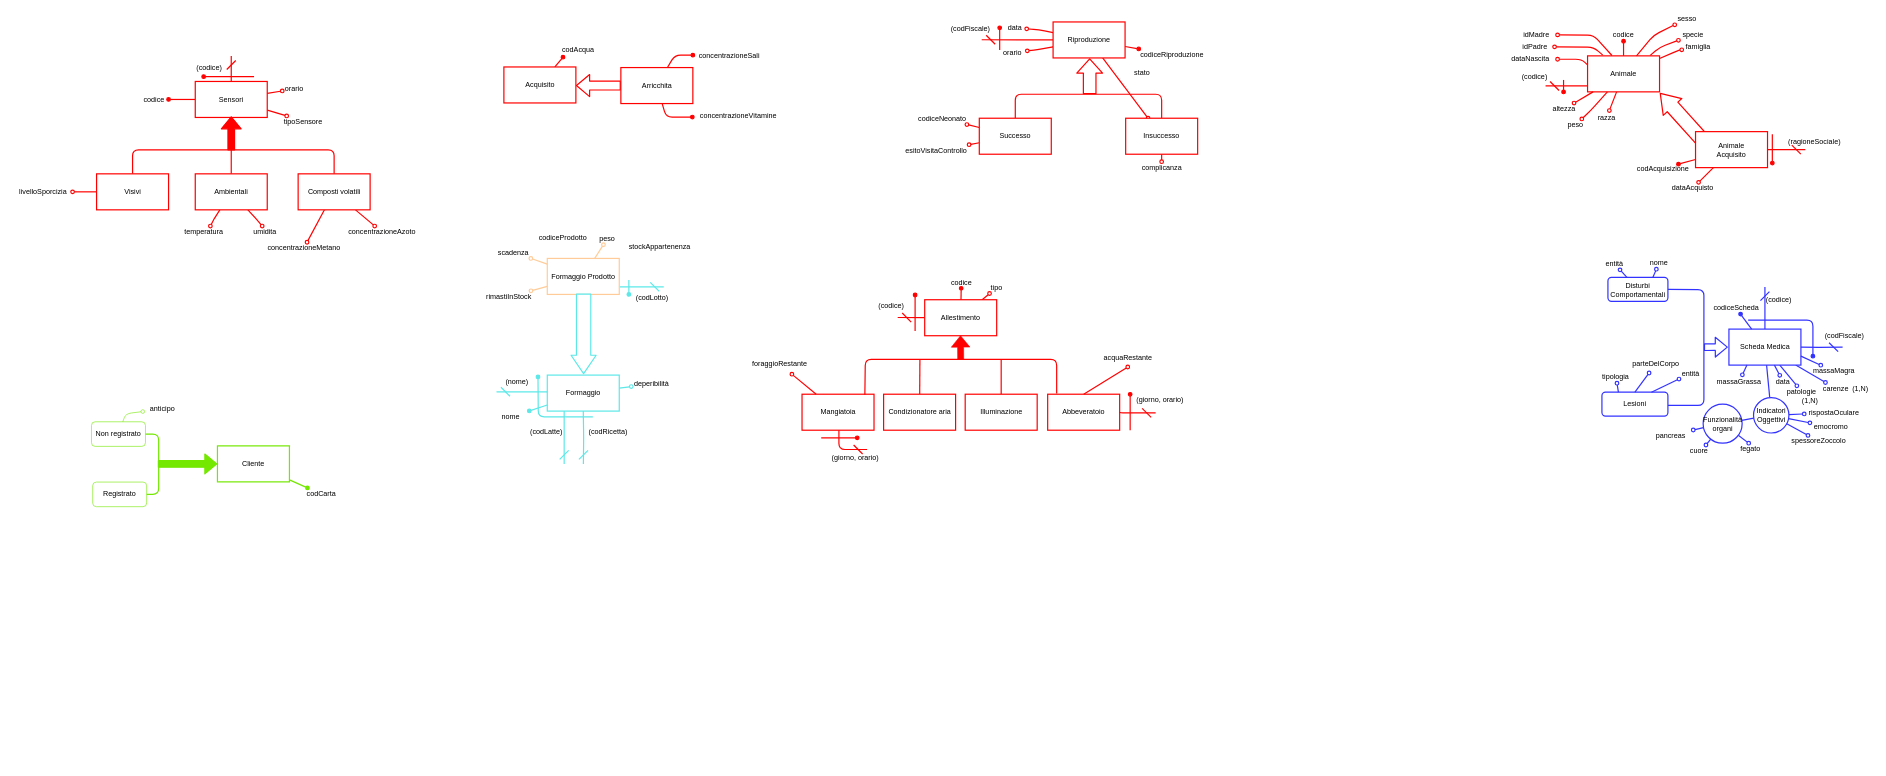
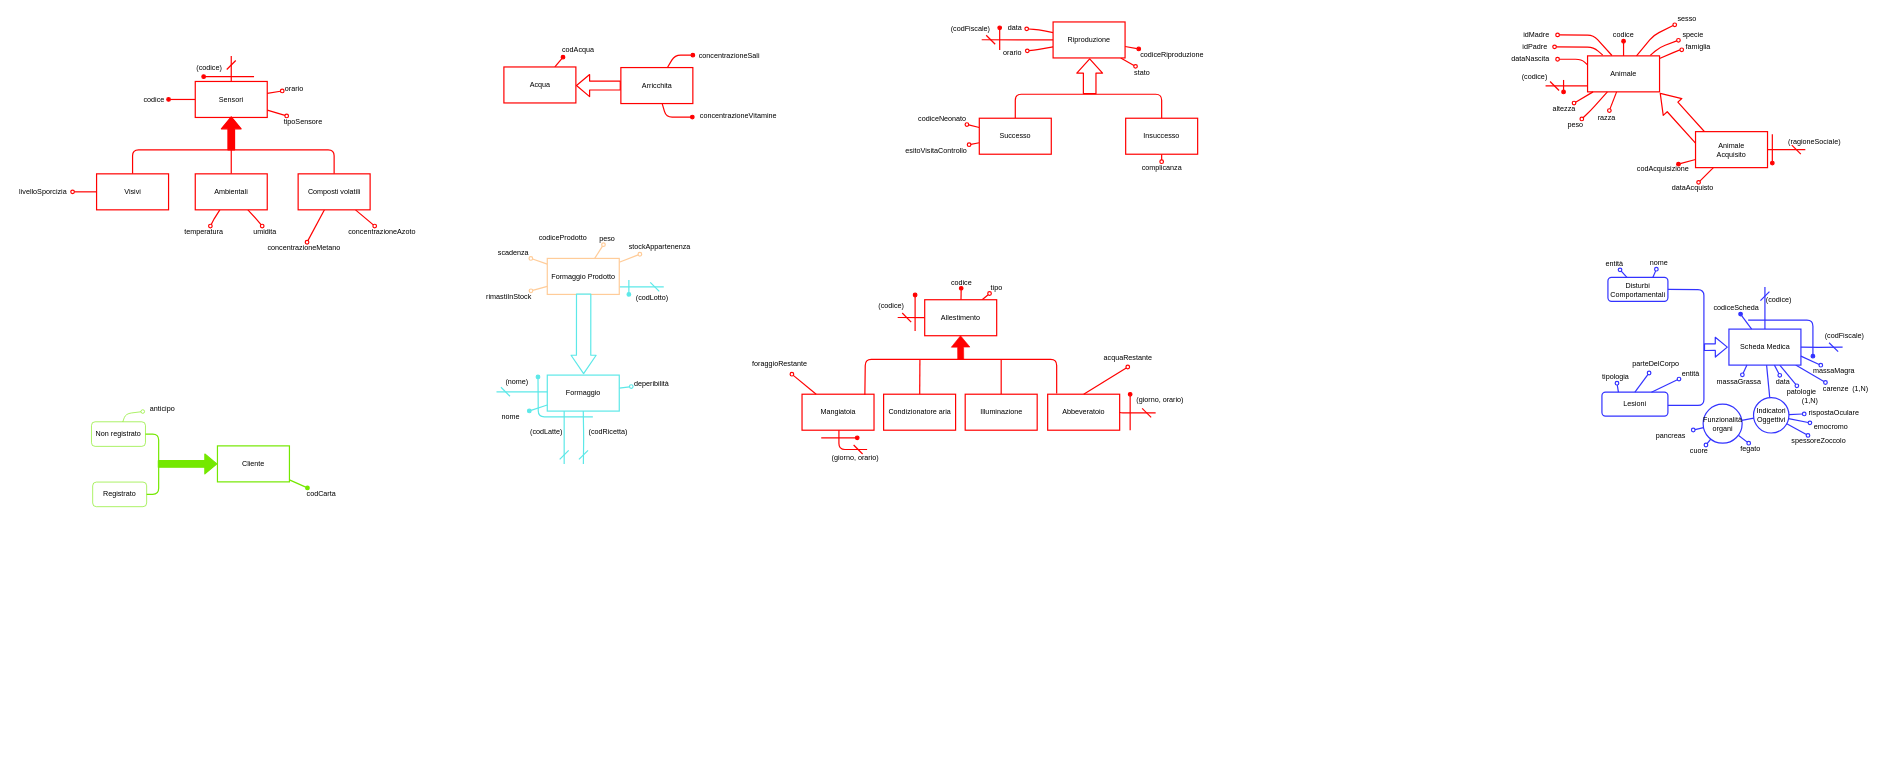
(540, 85) -> (540, 85)
(1125, 87) -> (1127, 61)
none -> (629, 258)
